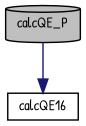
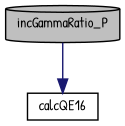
(43, 24) -> (63, 24)
